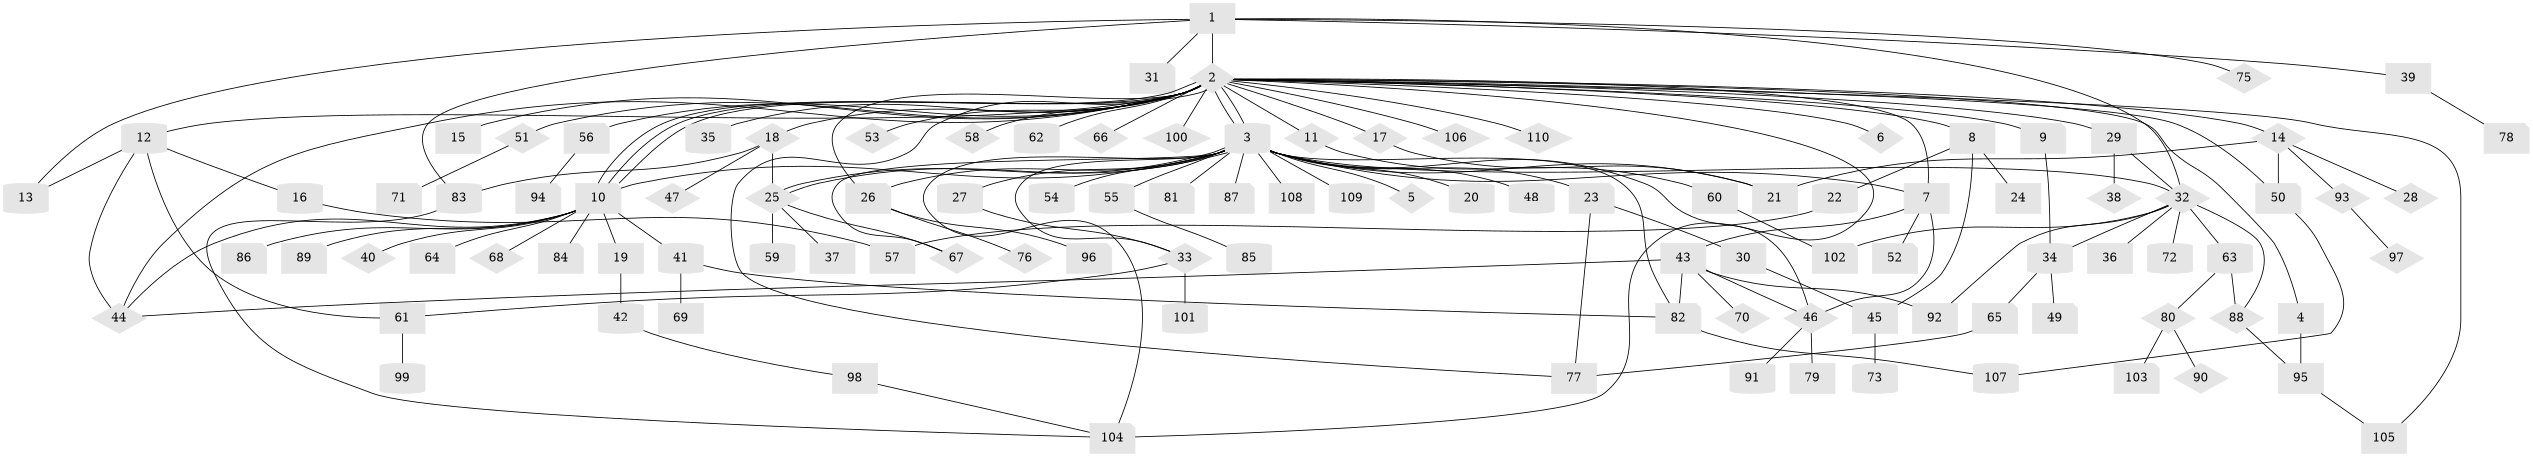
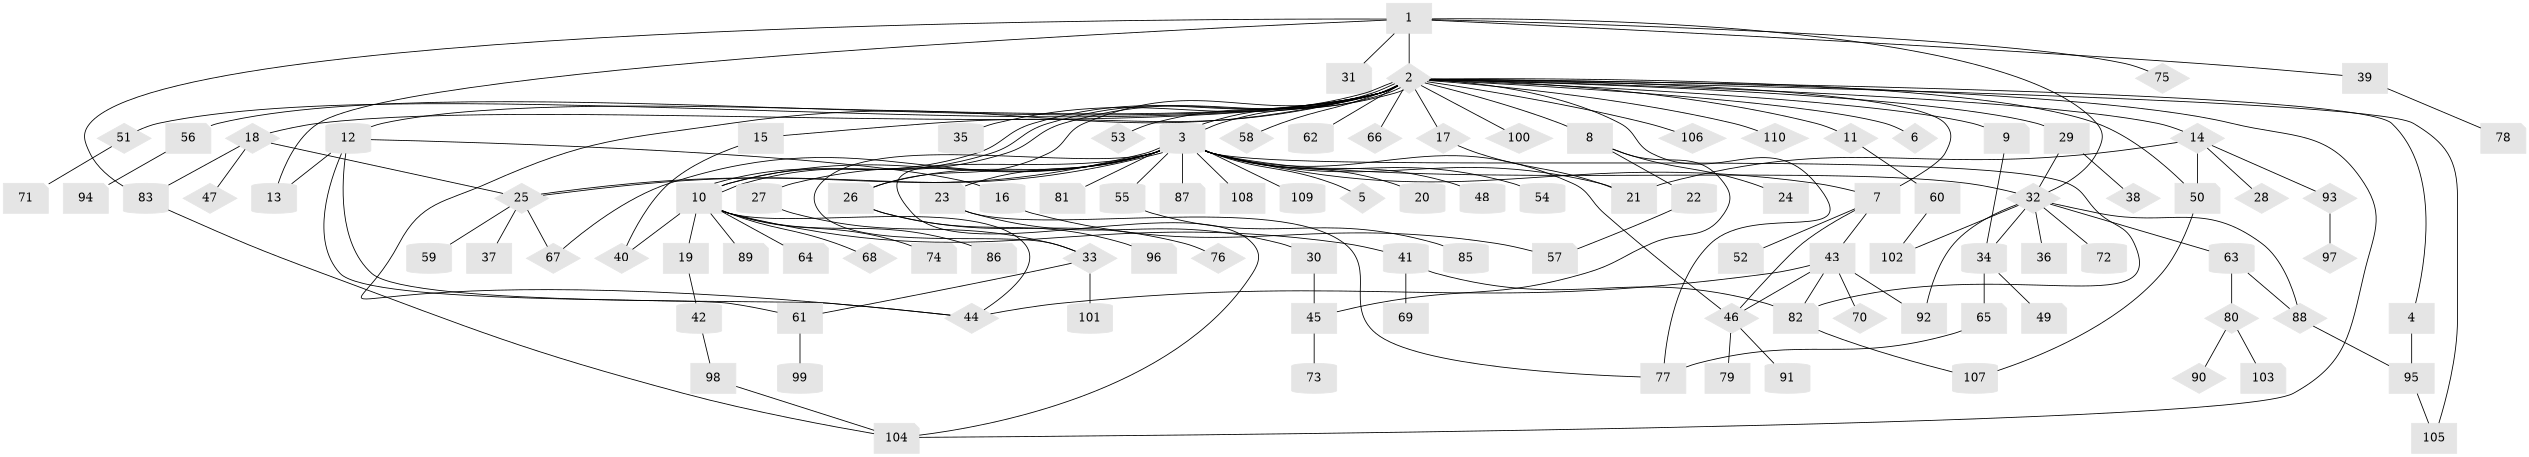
none -> (679, 175)
(561, 258) -> (934, 258)
